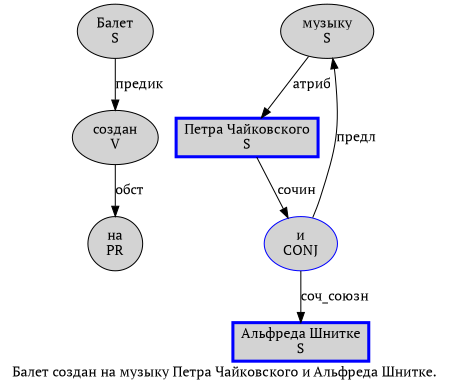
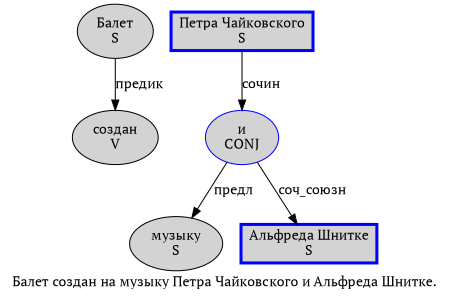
(288, 83) -> none
(115, 244) -> none
